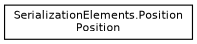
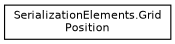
(99, 22) -> (88, 22)
